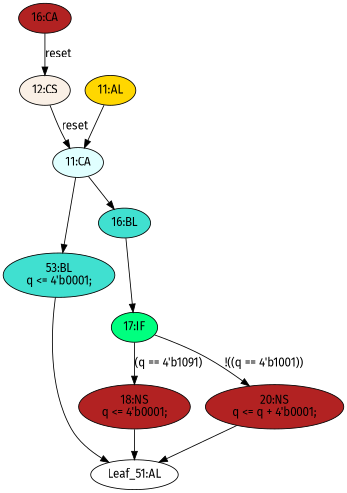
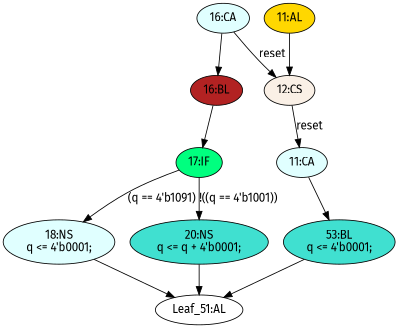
(45, 18) -> (223, 18)
(96, 123) -> (290, 50)
(99, 190) -> (220, 50)
(125, 223) -> (217, 90)
(134, 407) -> (59, 242)
(275, 407) -> (199, 242)
